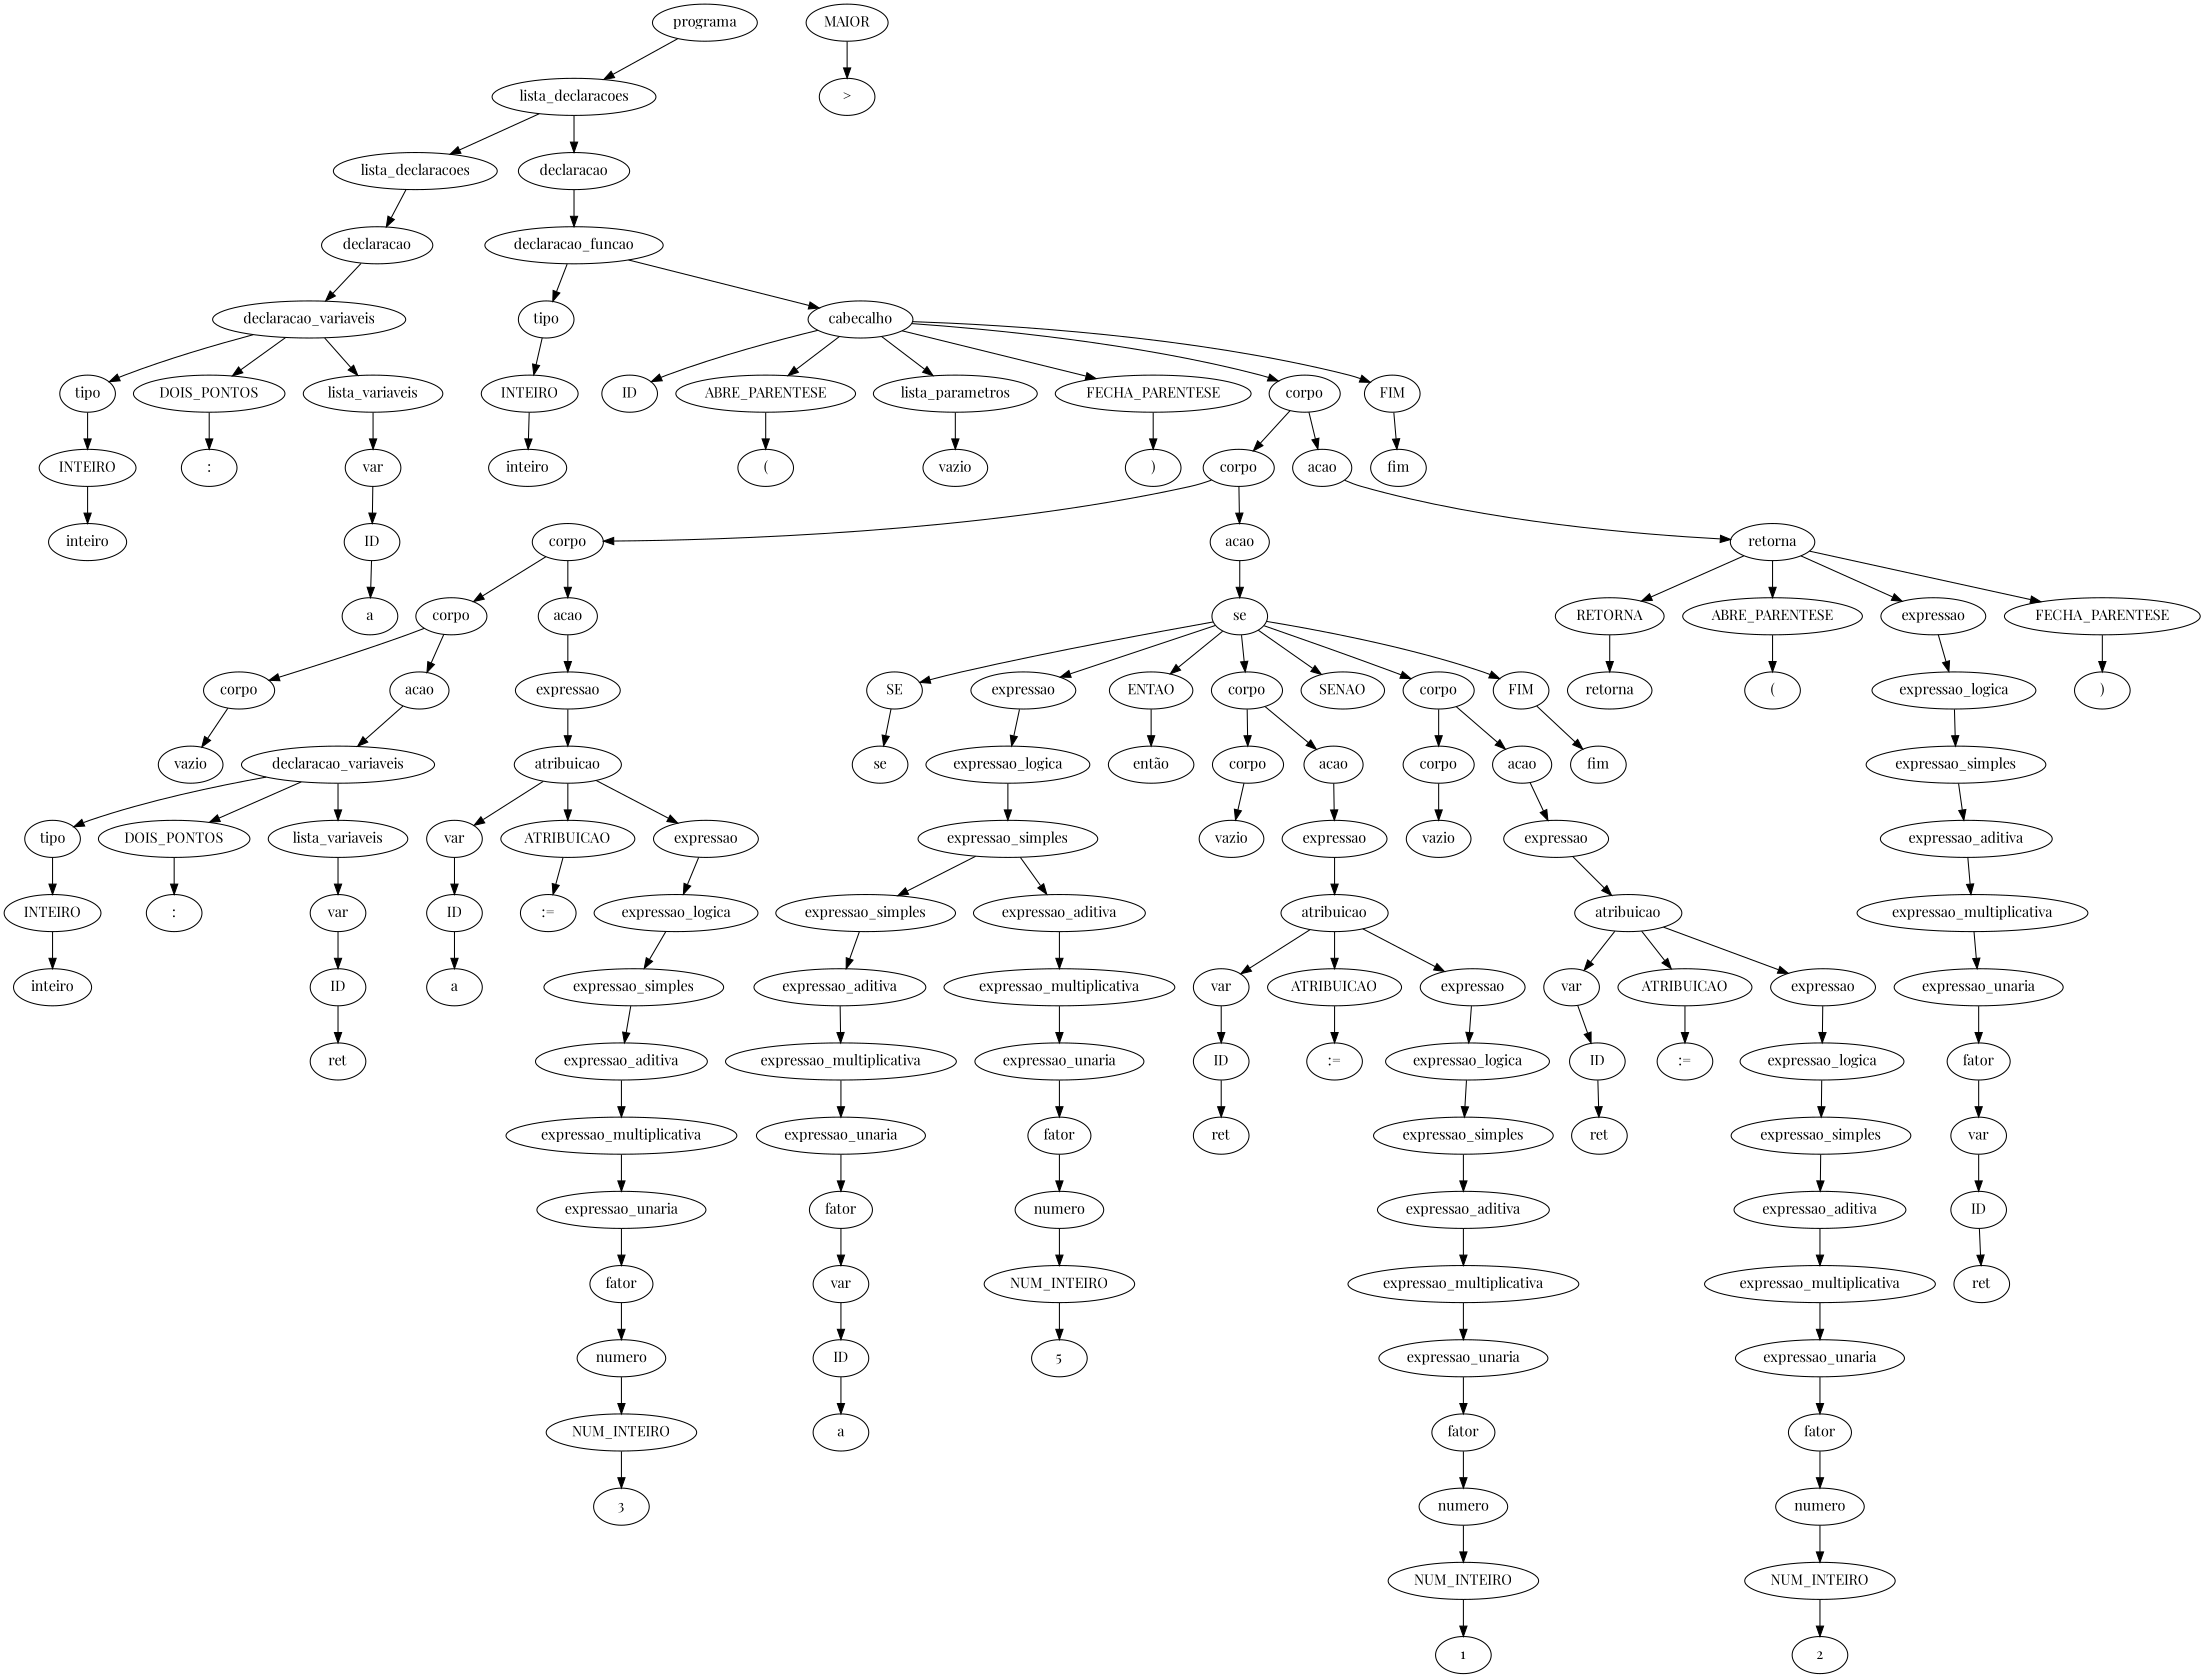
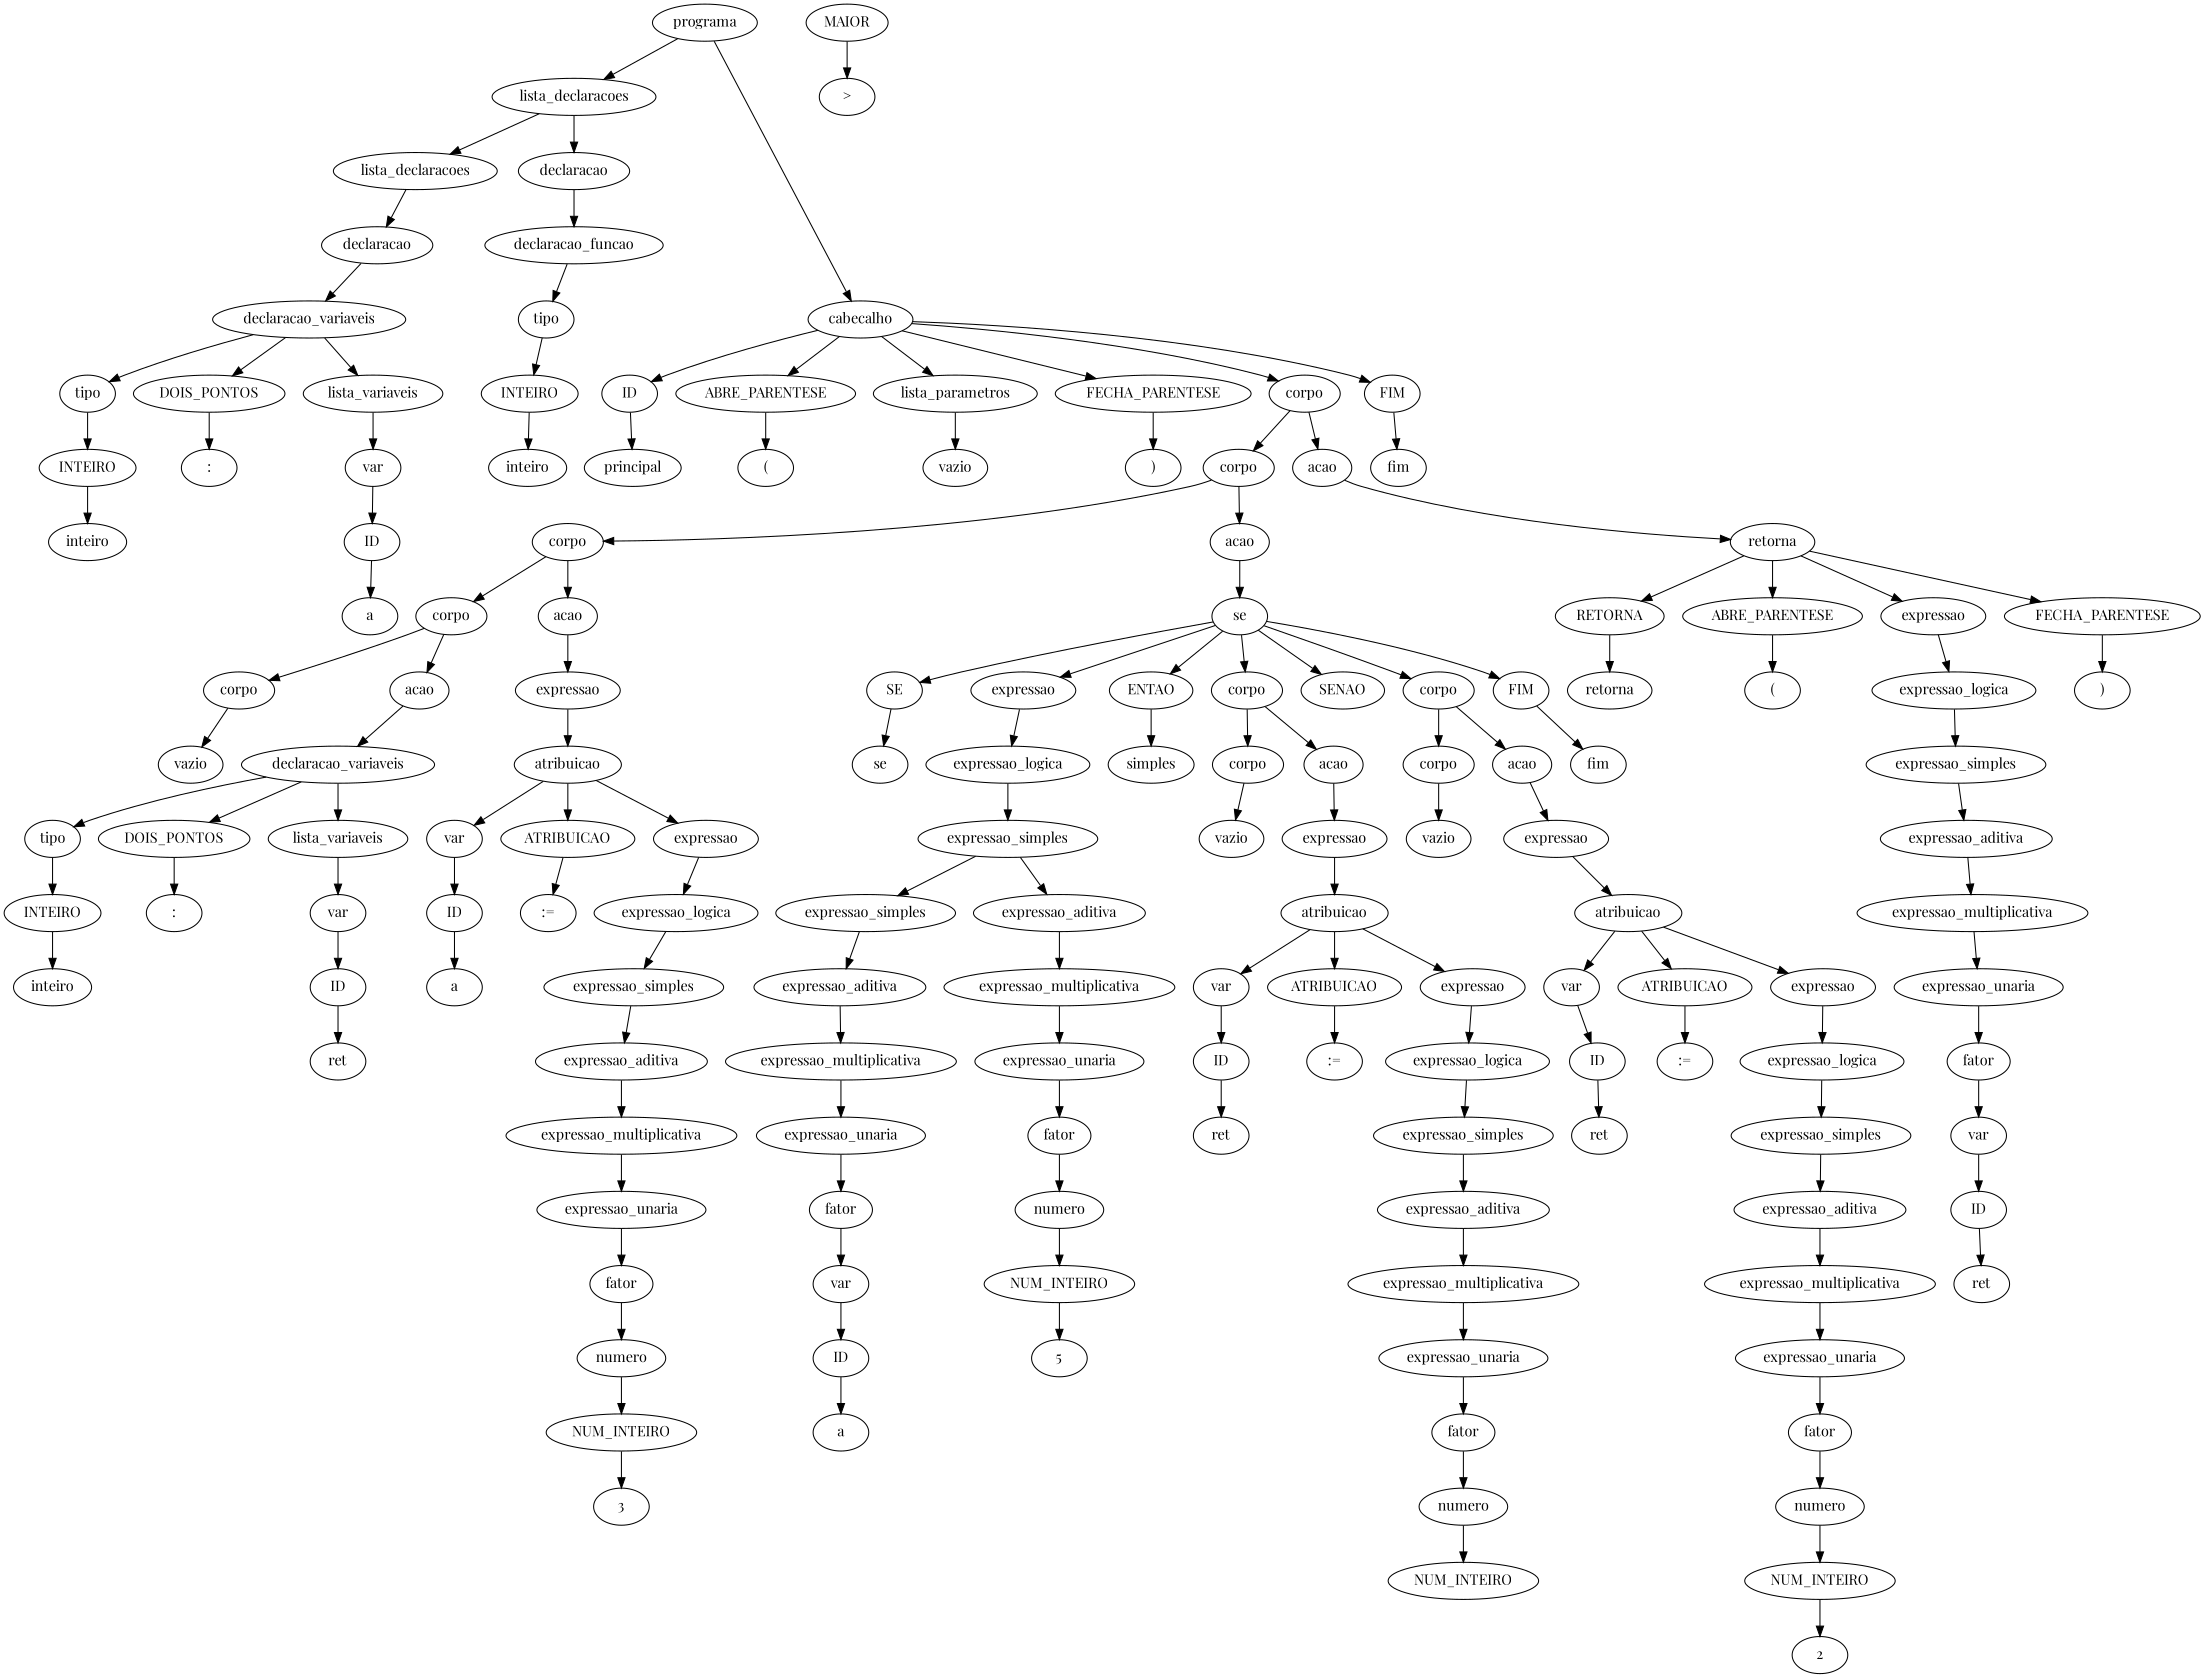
(719, 283) -> (780, 166)
none -> (633, 468)
(1151, 765) -> (1151, 765)
(1463, 1655) -> none
